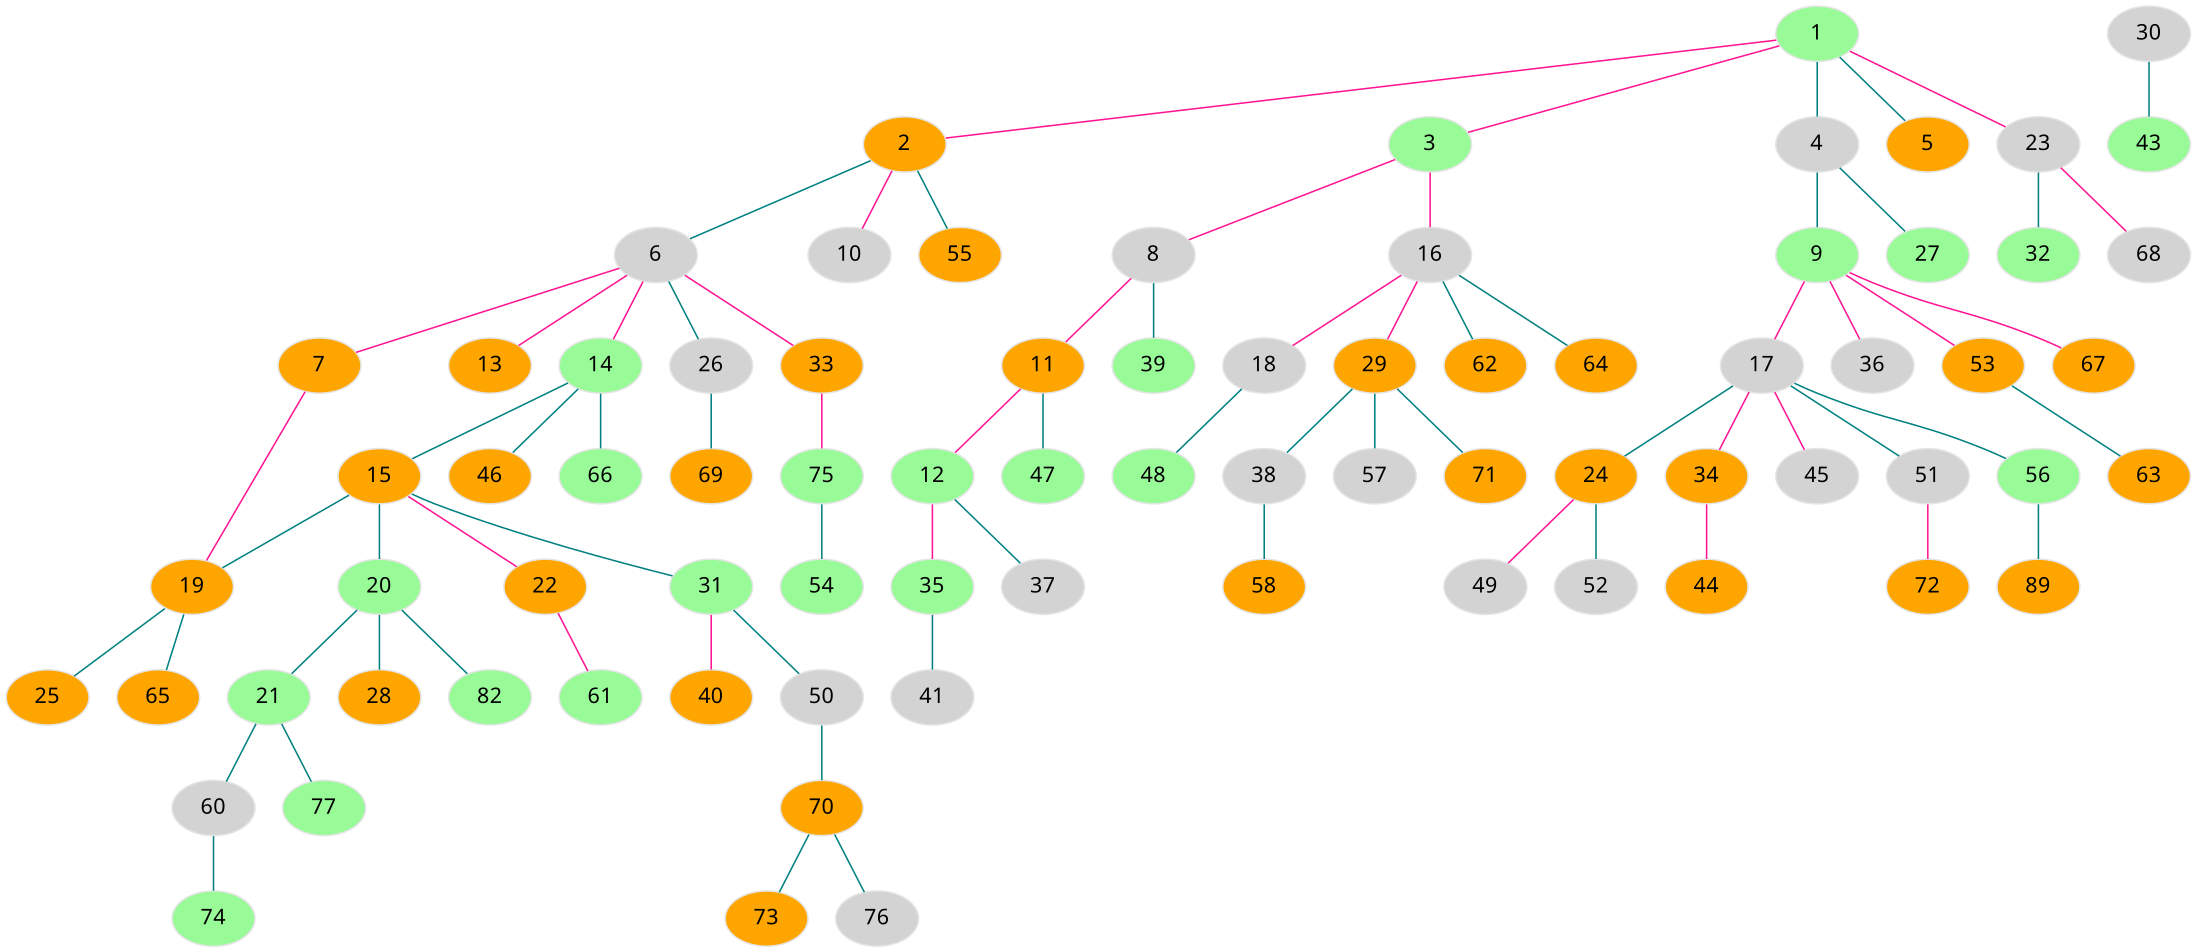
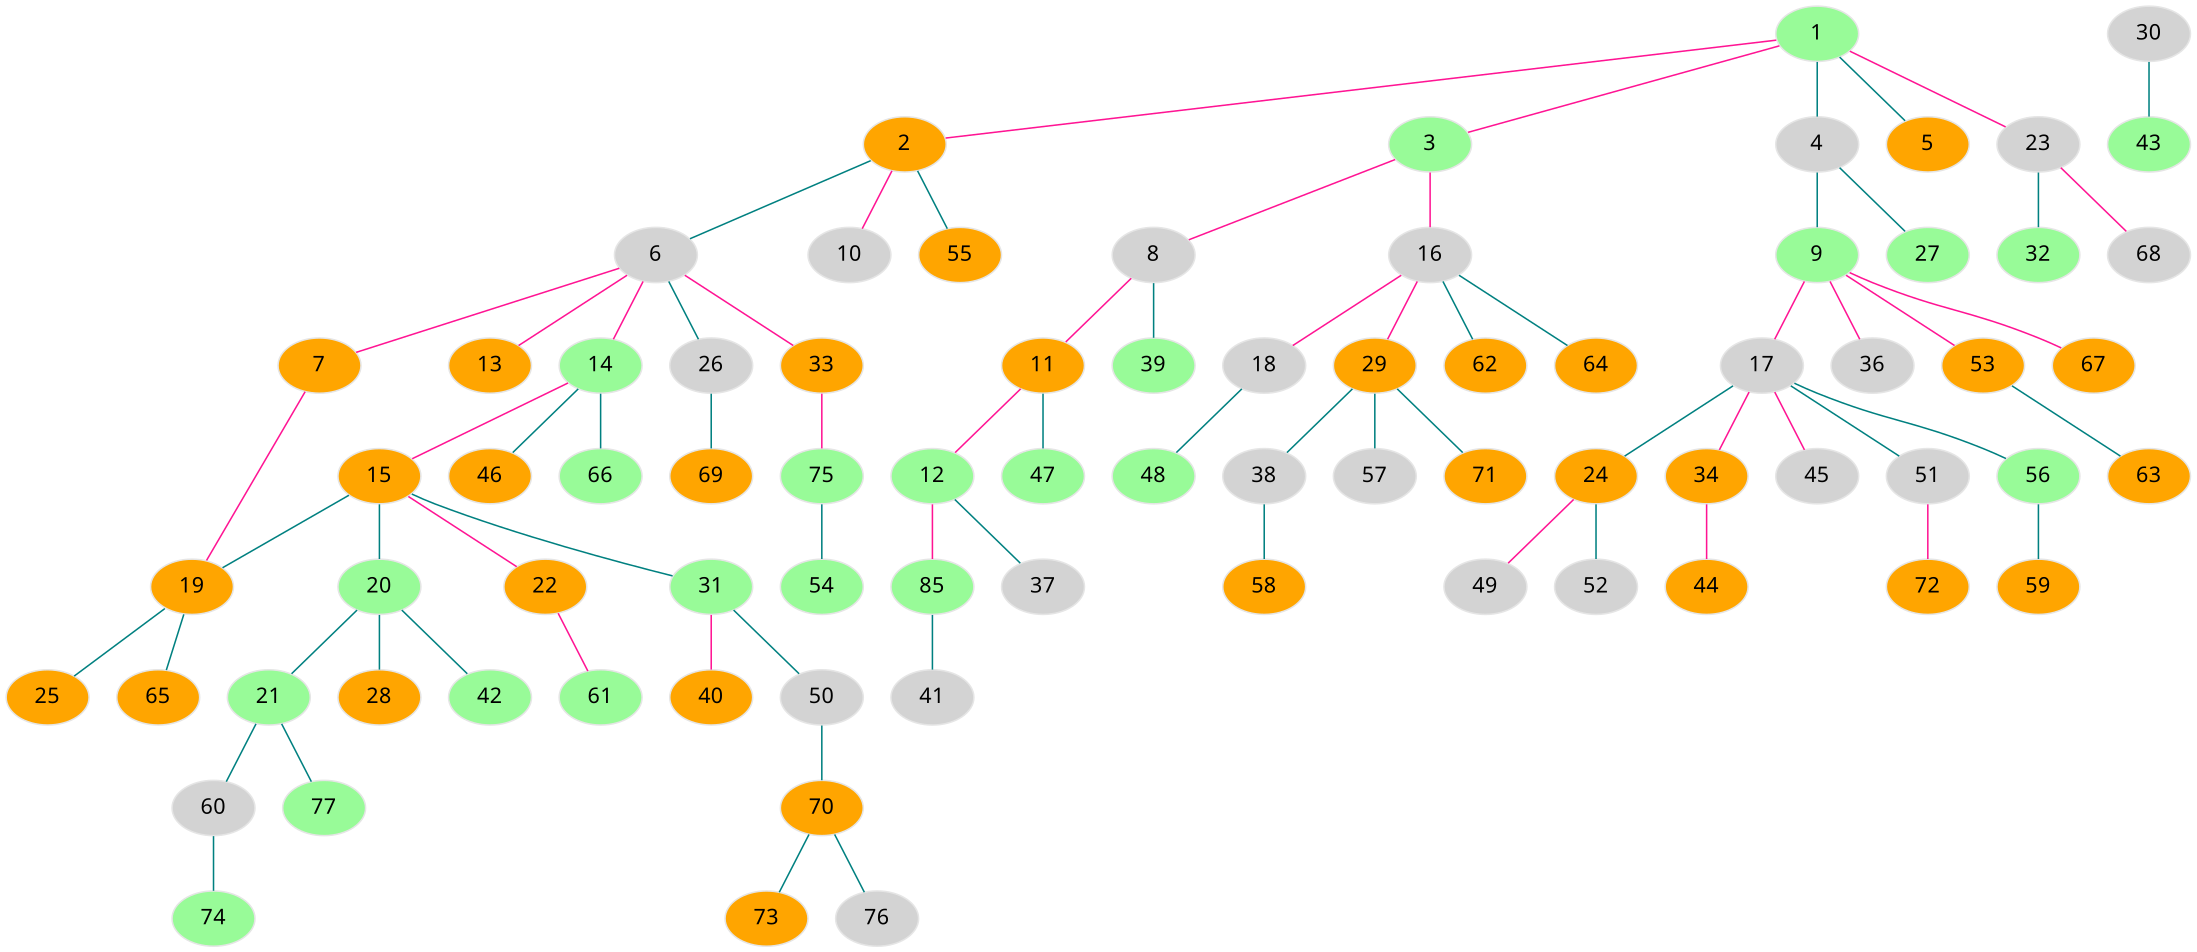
(490, 421) -> (490, 421)
(932, 587) -> (932, 587)
(2038, 587) -> (2038, 587)
(490, 697) -> (490, 697)
